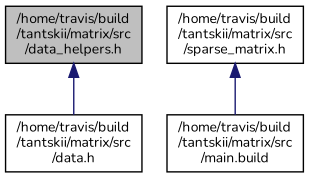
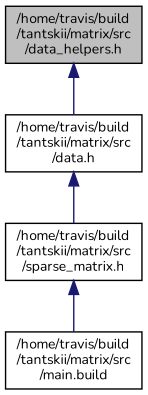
none -> (74, 205)
